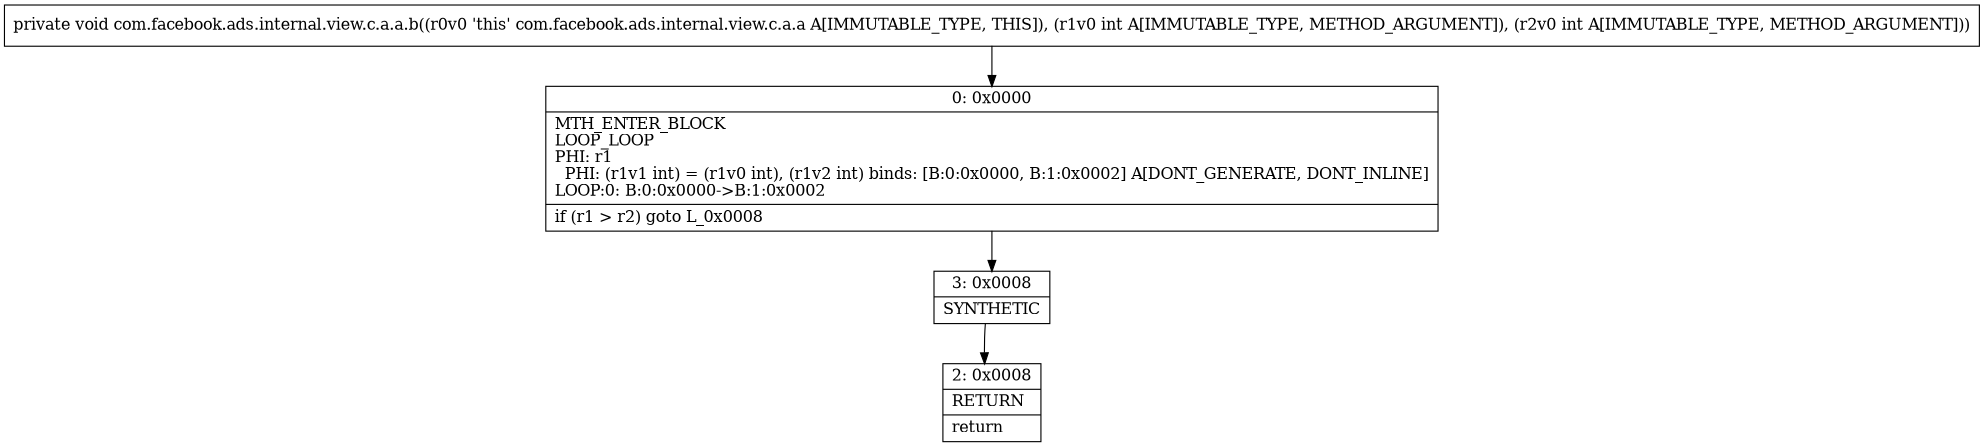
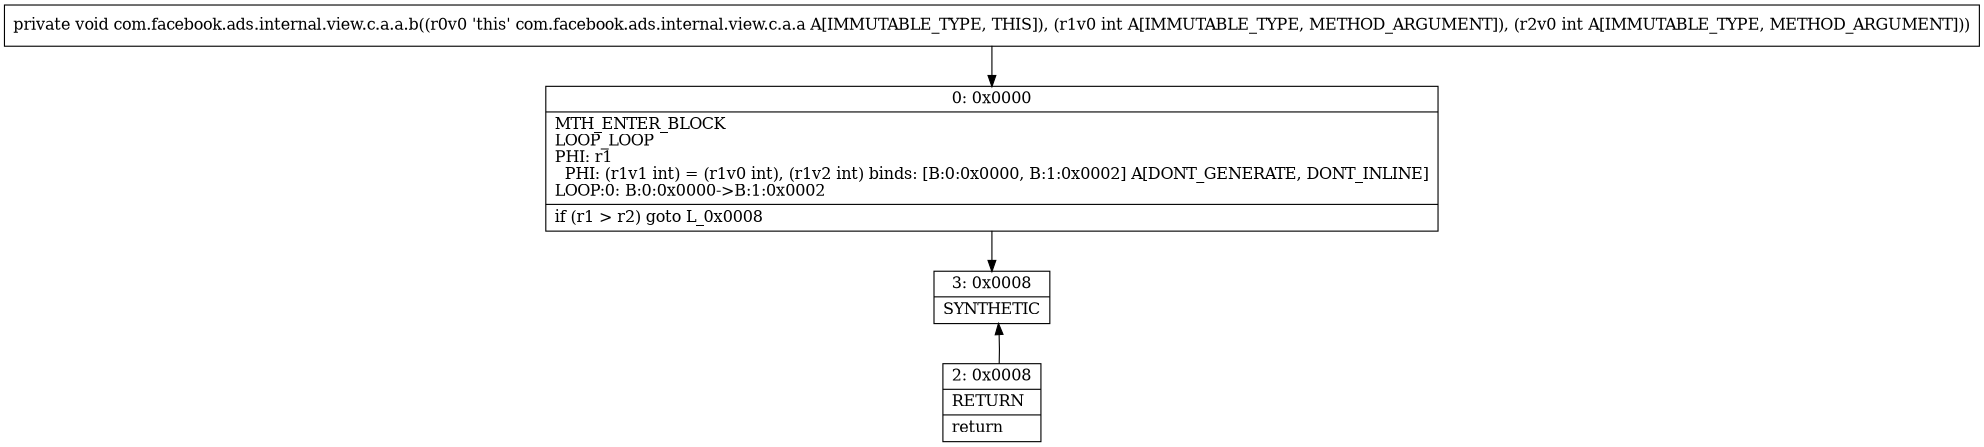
(985, 338) -> (999, 349)
